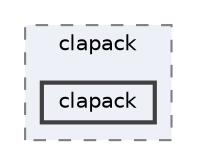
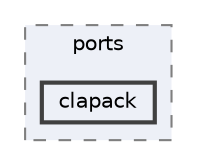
(98, 45) -> (98, 45)
